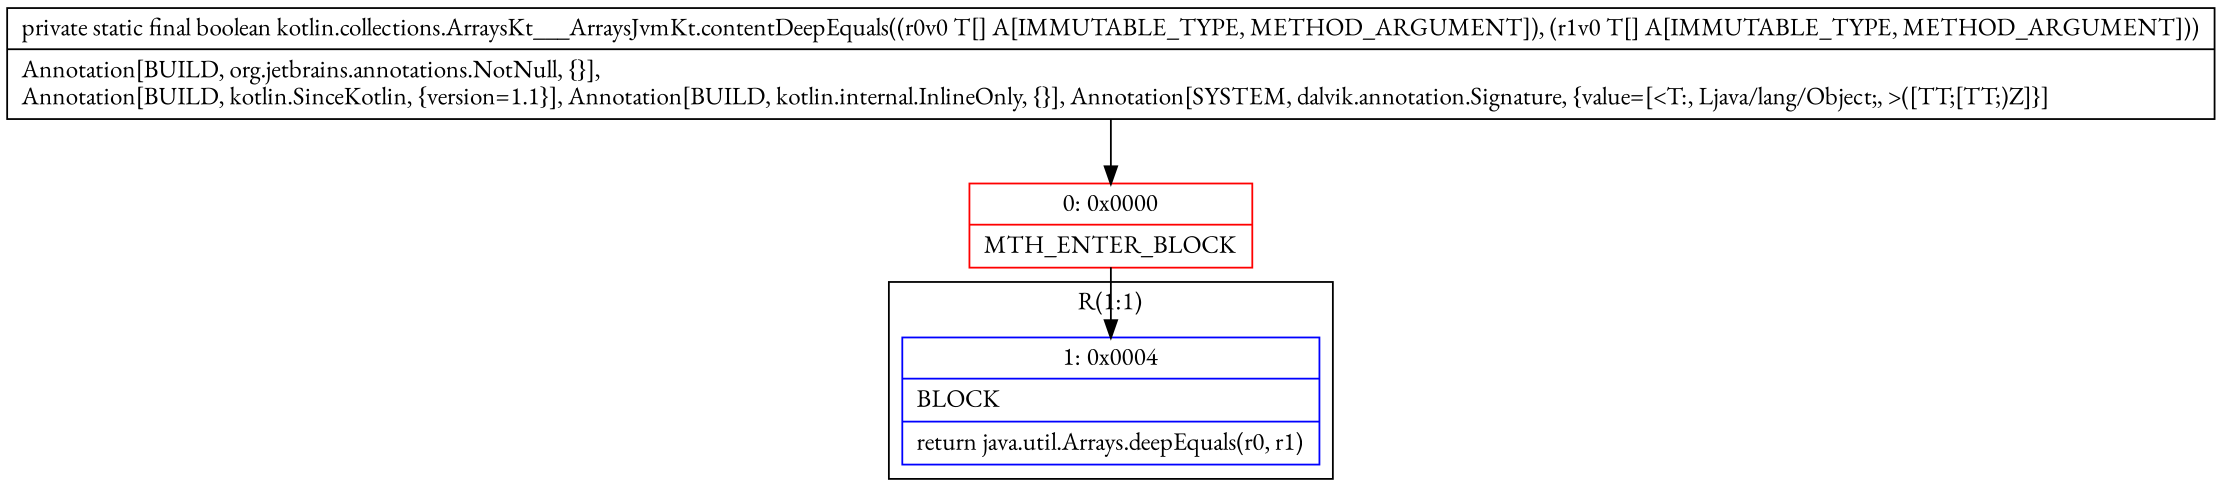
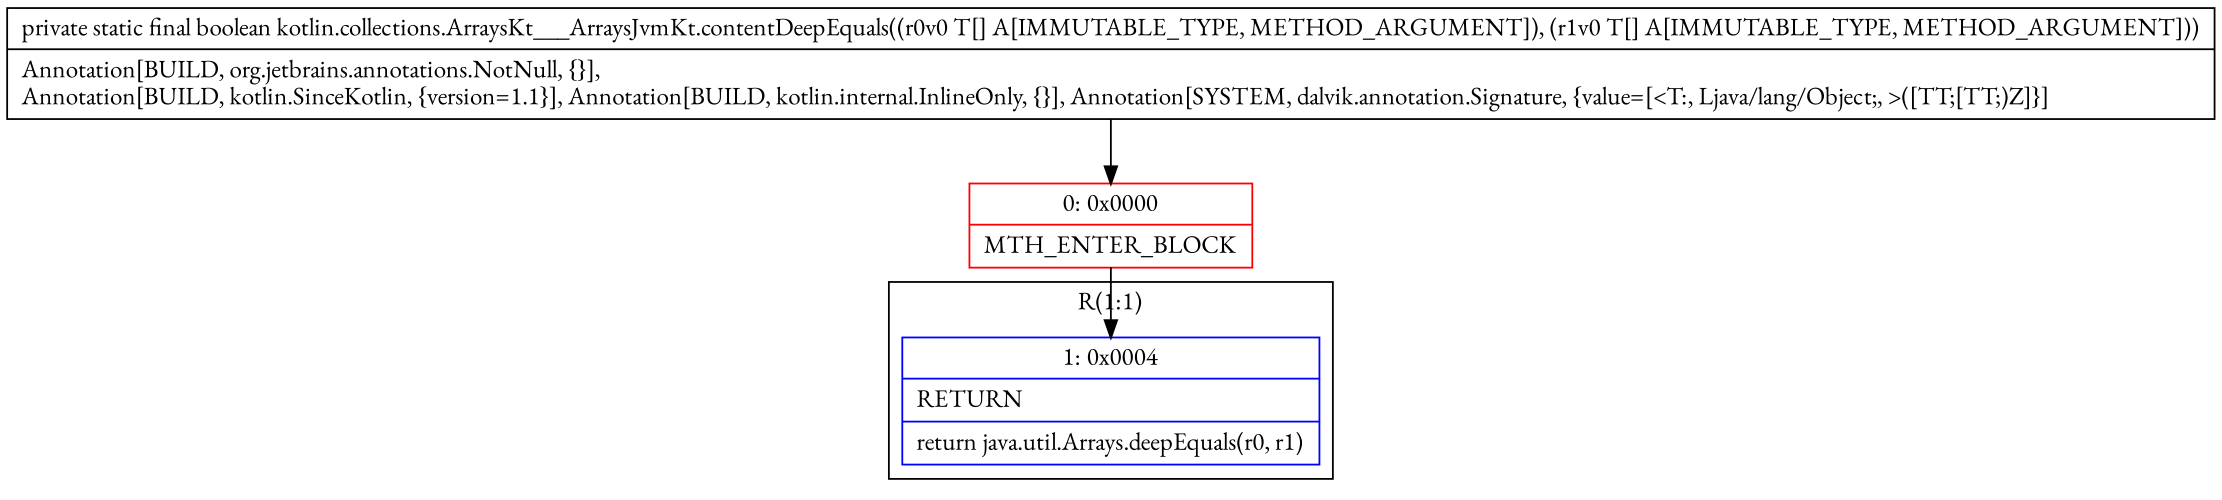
(959, 399) -> (970, 399)
